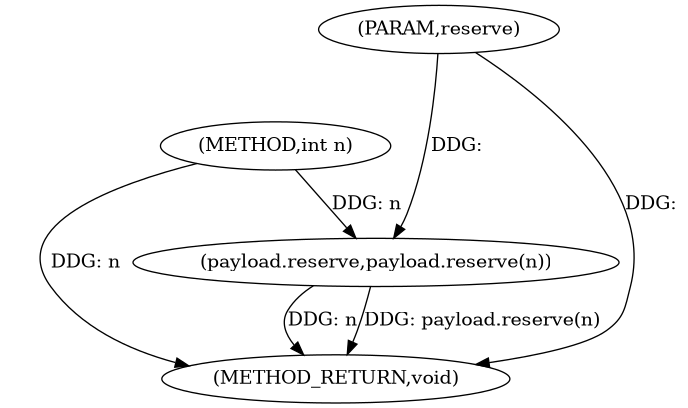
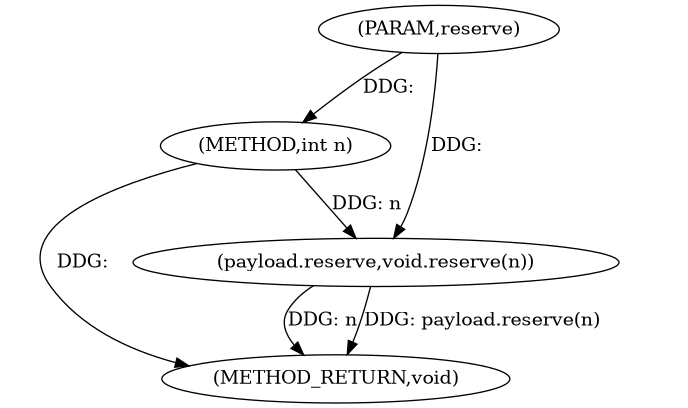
(629, 225) -> (357, 82)
(85, 262) -> (85, 262)
(376, 262) -> (376, 262)
